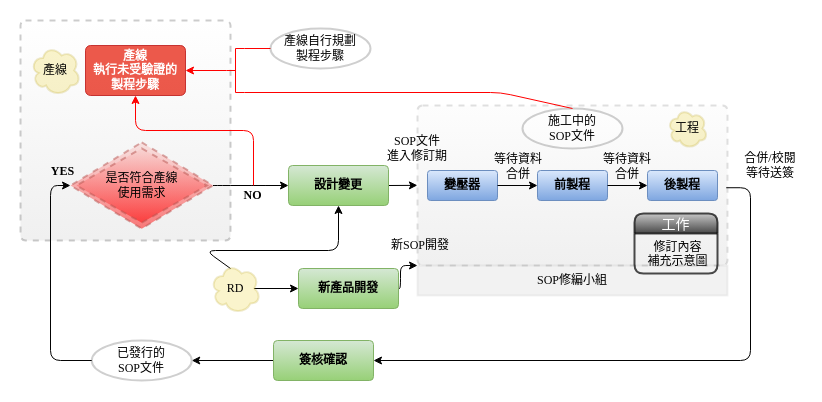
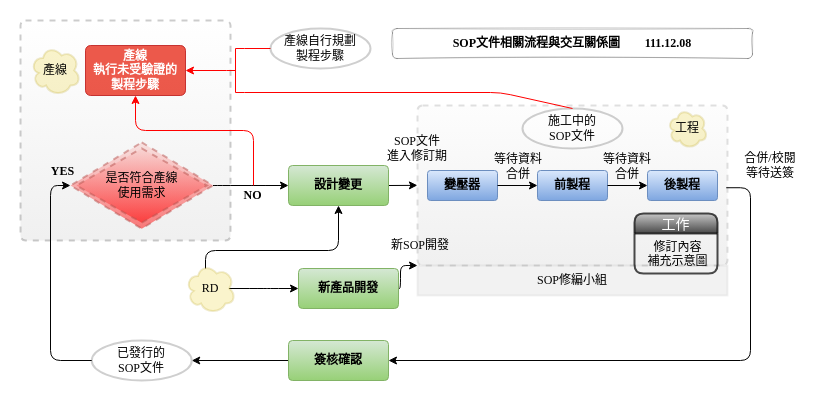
none -> (573, 44)
(236, 289) -> (211, 289)
(324, 361) -> (339, 361)
